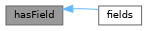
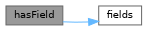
(86, 9) -> (76, 22)
